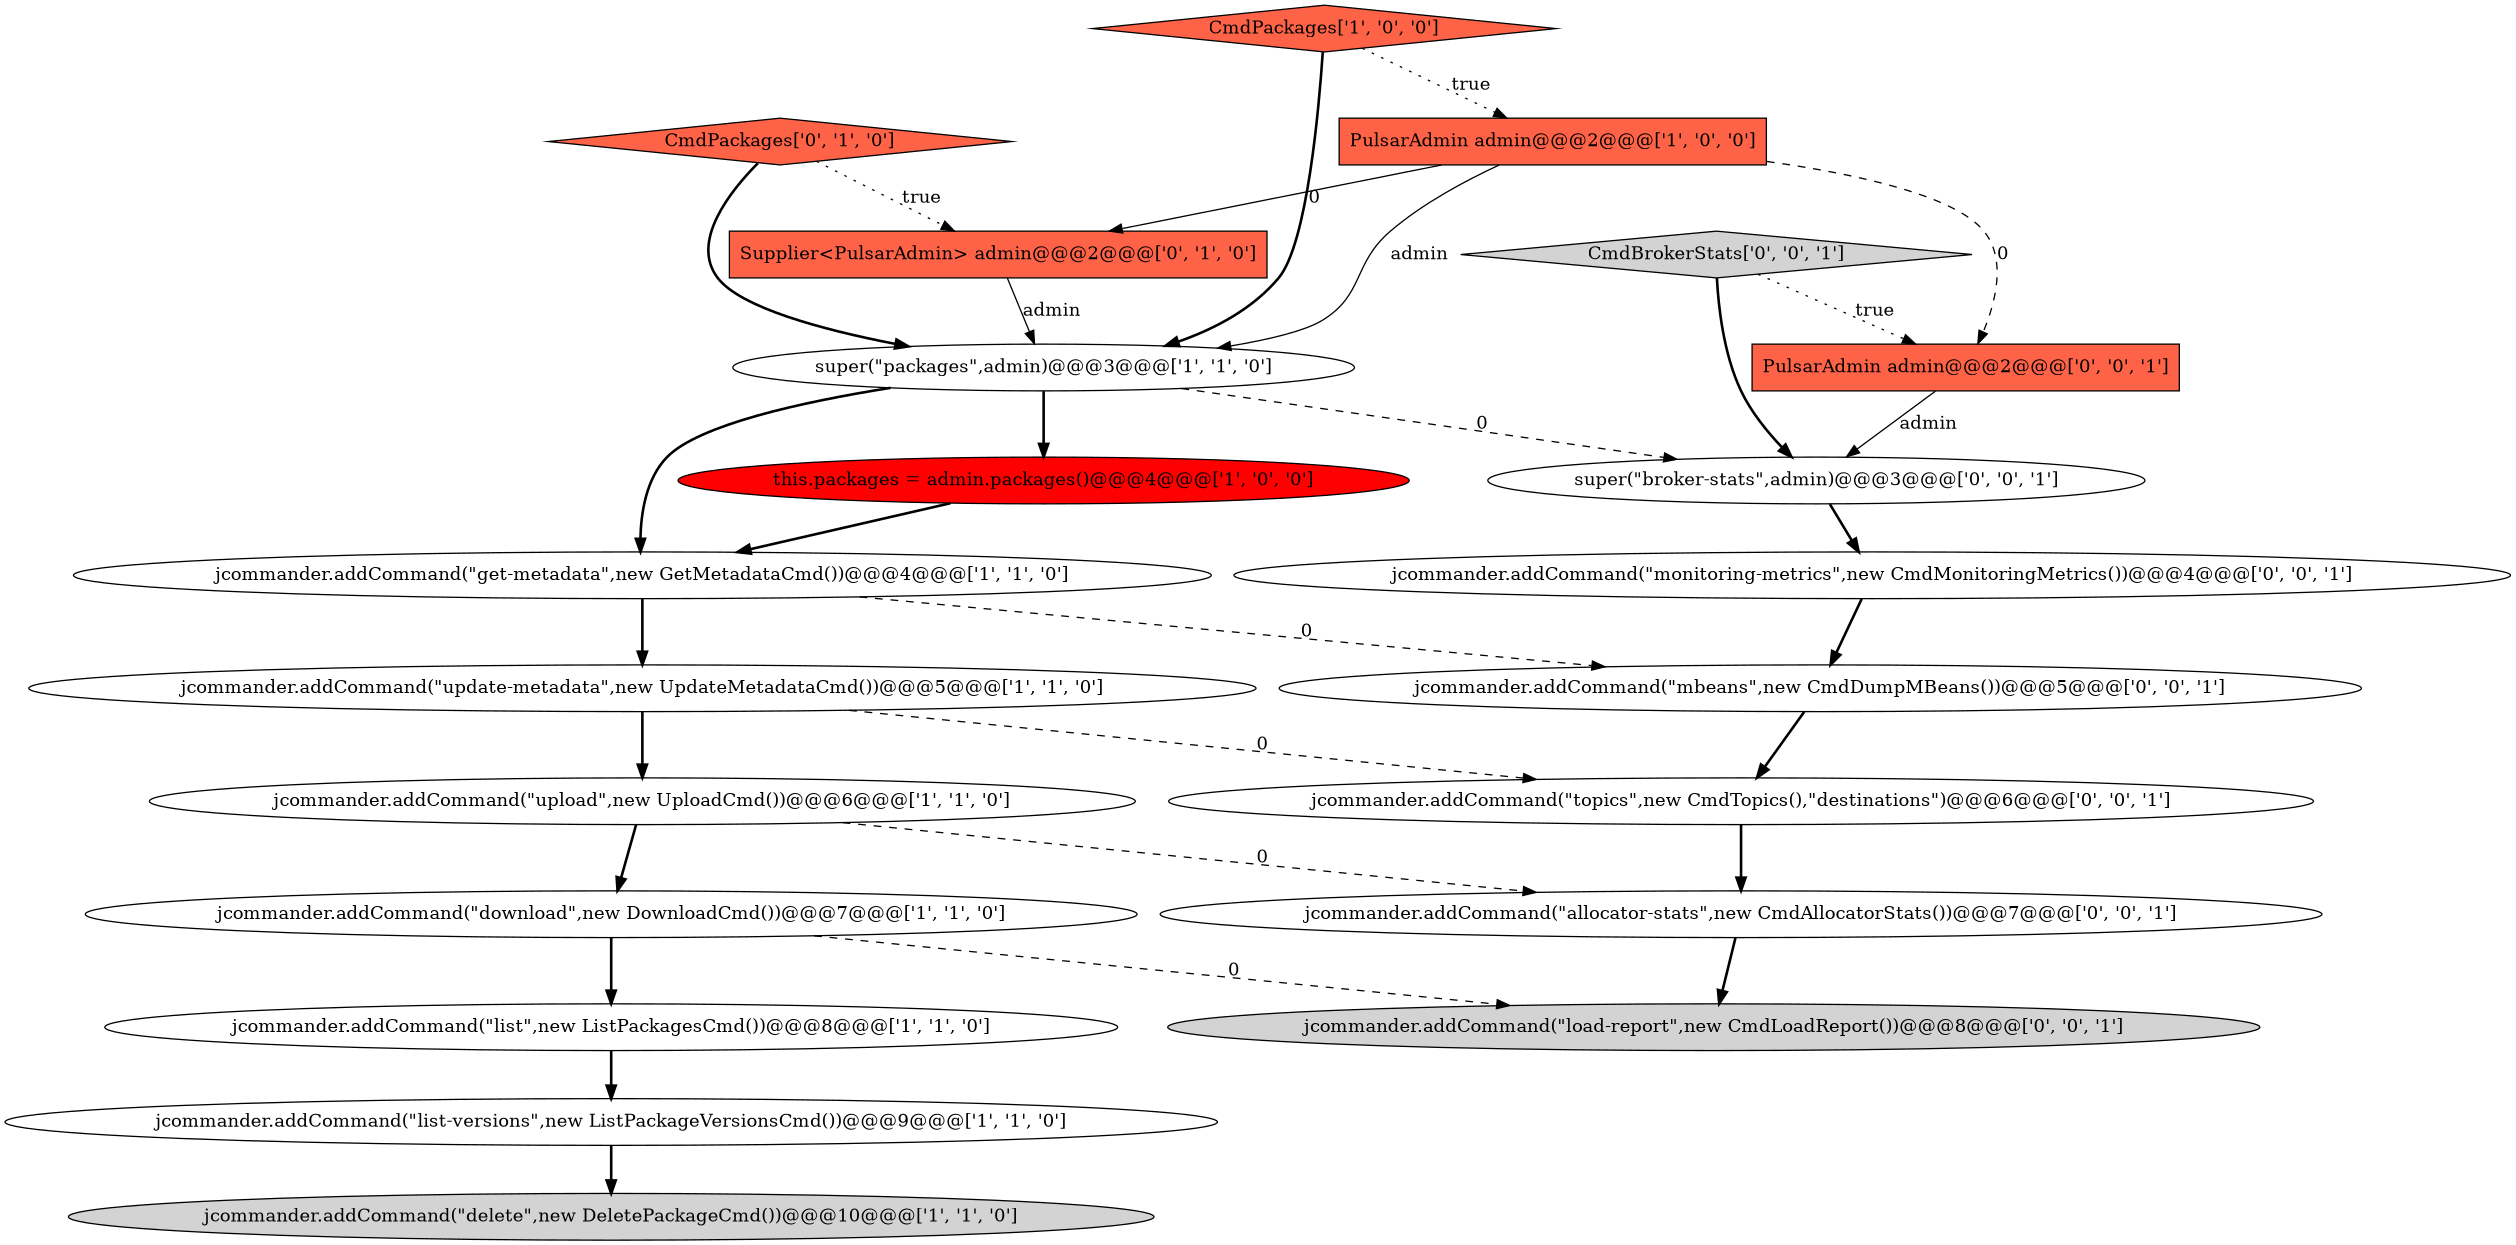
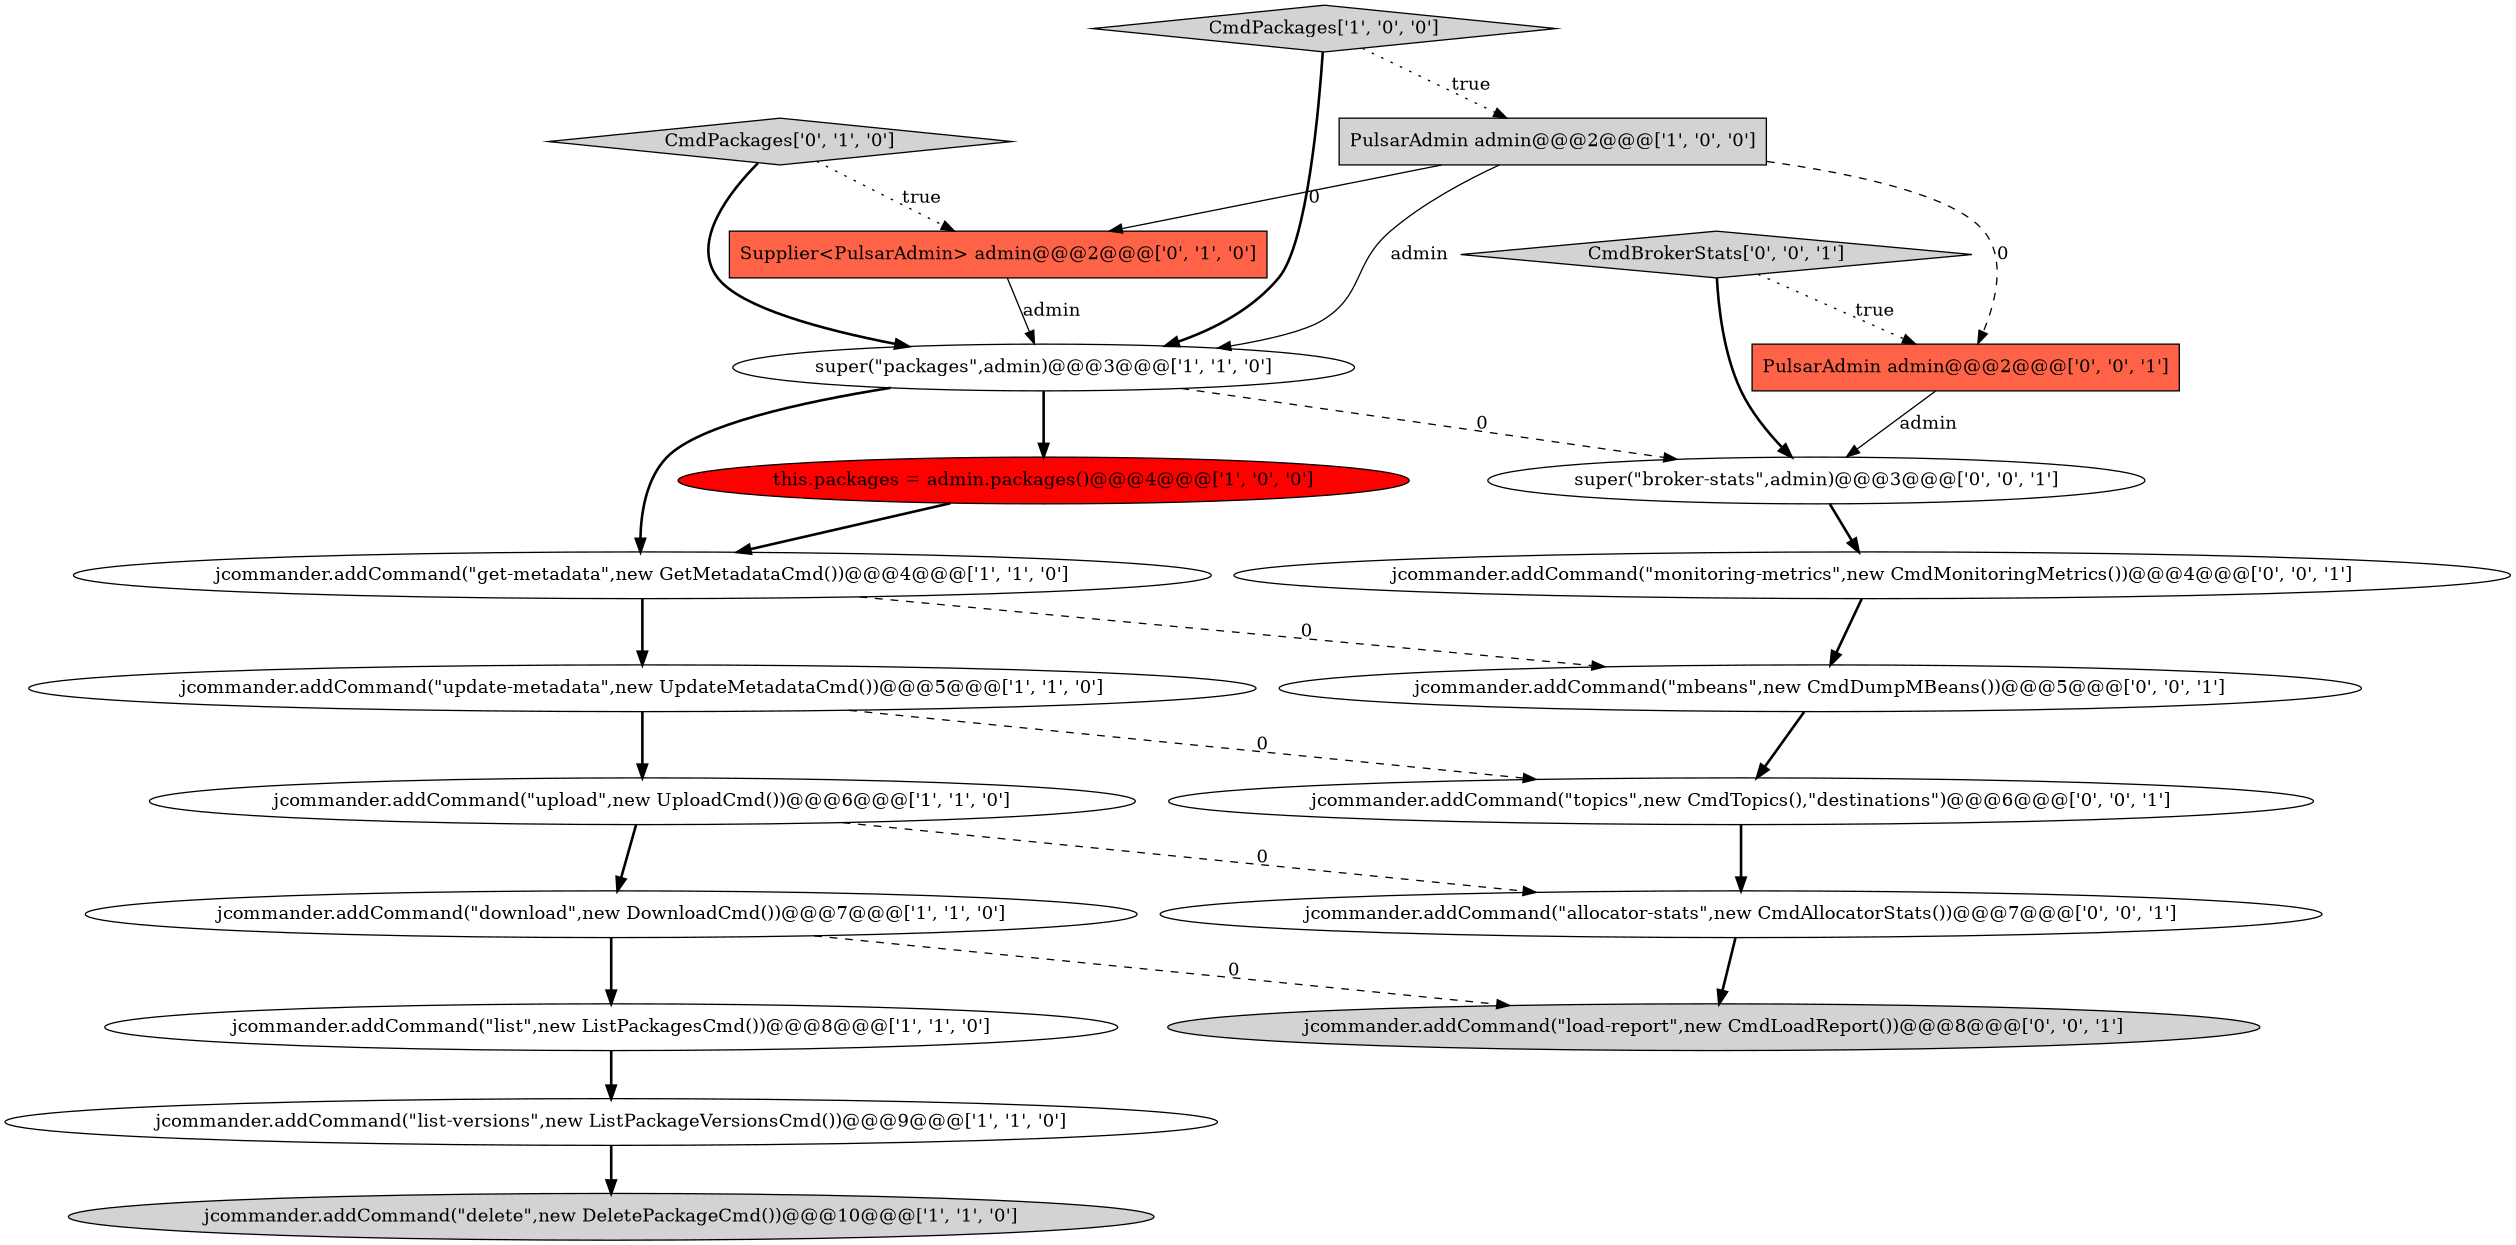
(1324, 29) -> (1324, 29)
(780, 142) -> (780, 142)
(1553, 142) -> (1553, 142)
